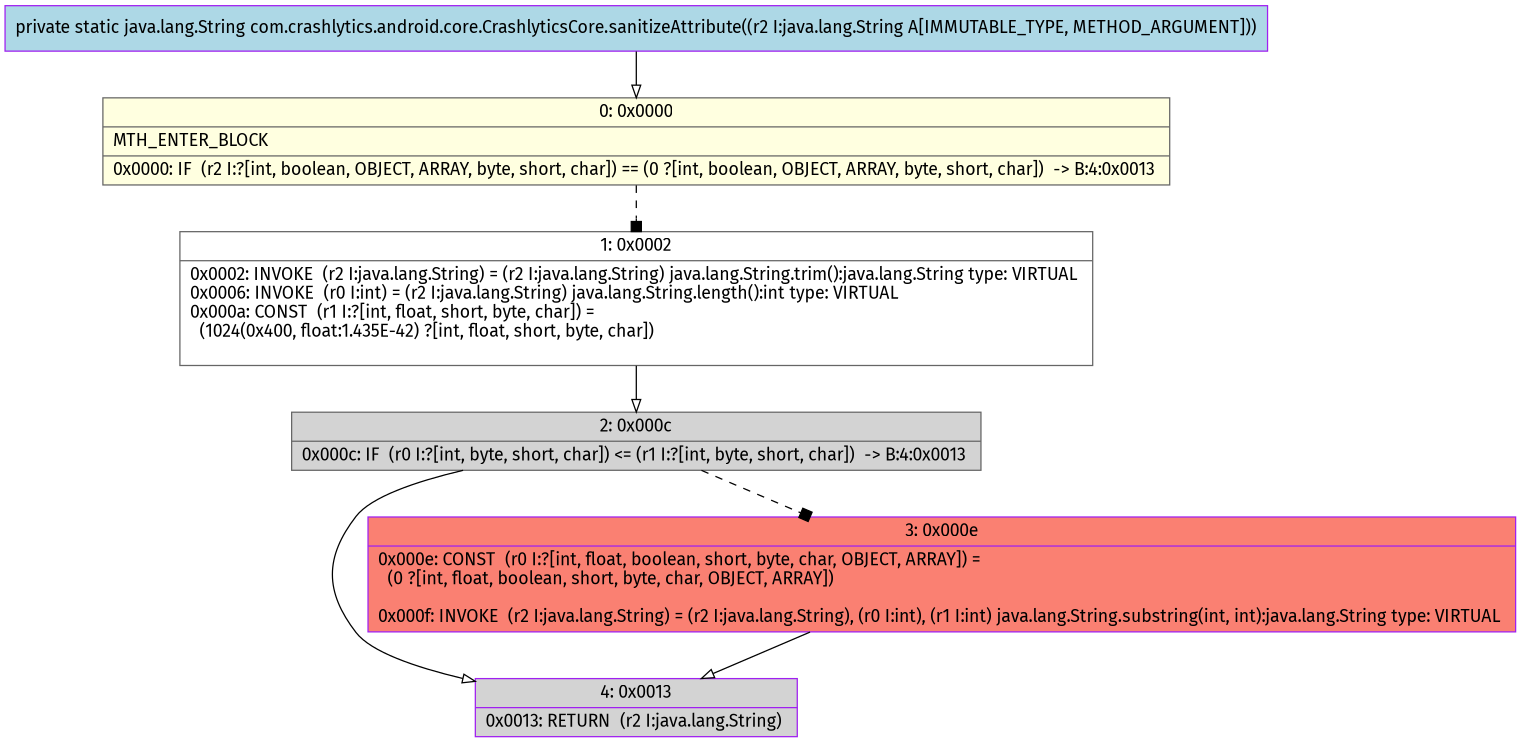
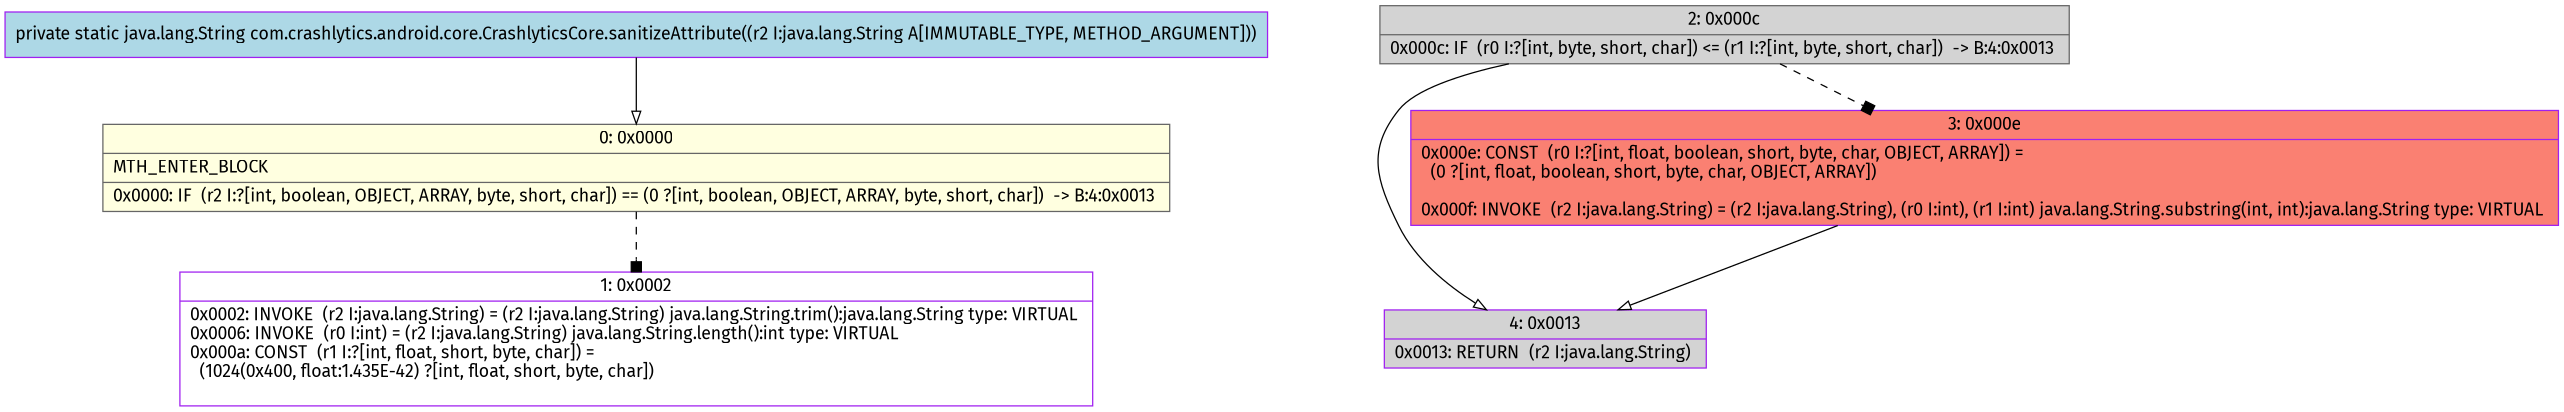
(636, 299) -> (636, 339)
(636, 383) -> none
